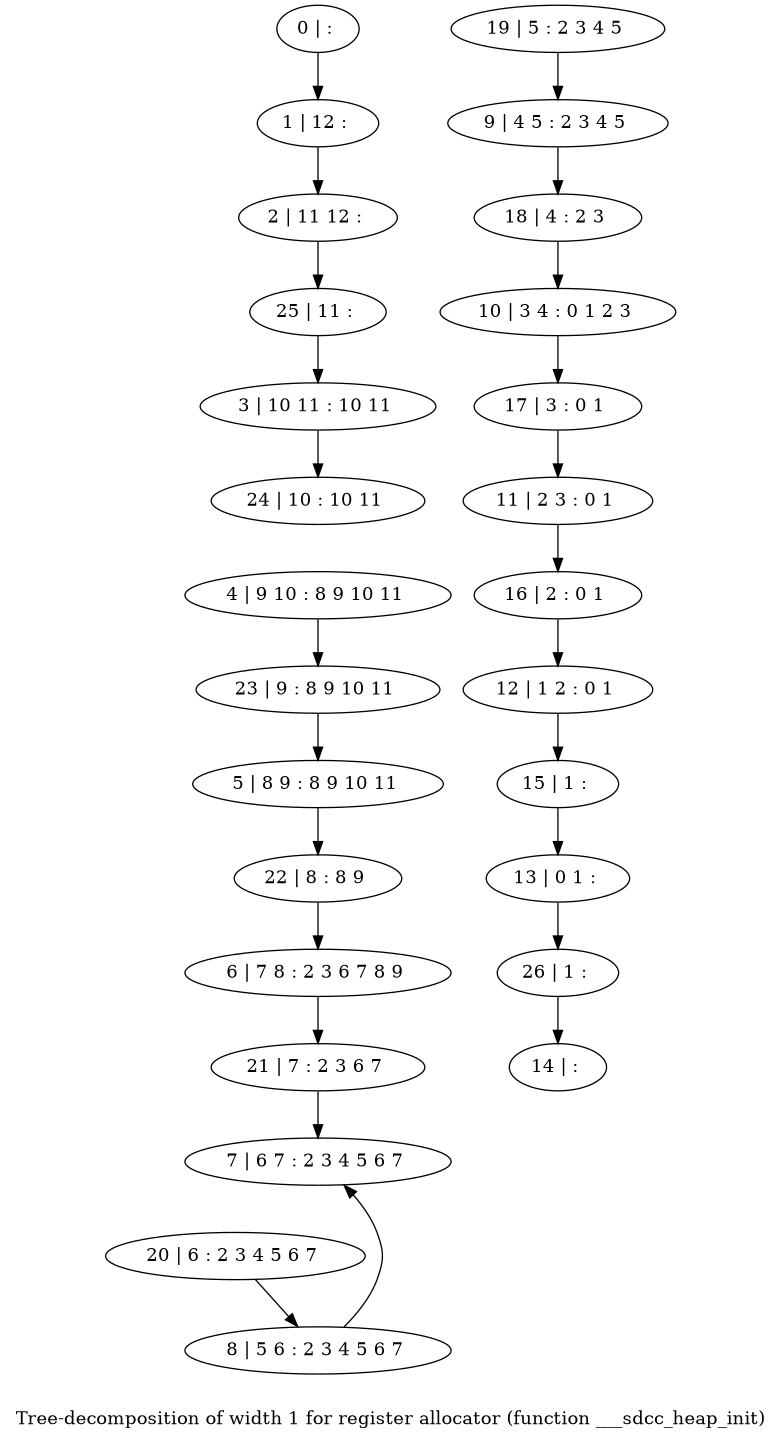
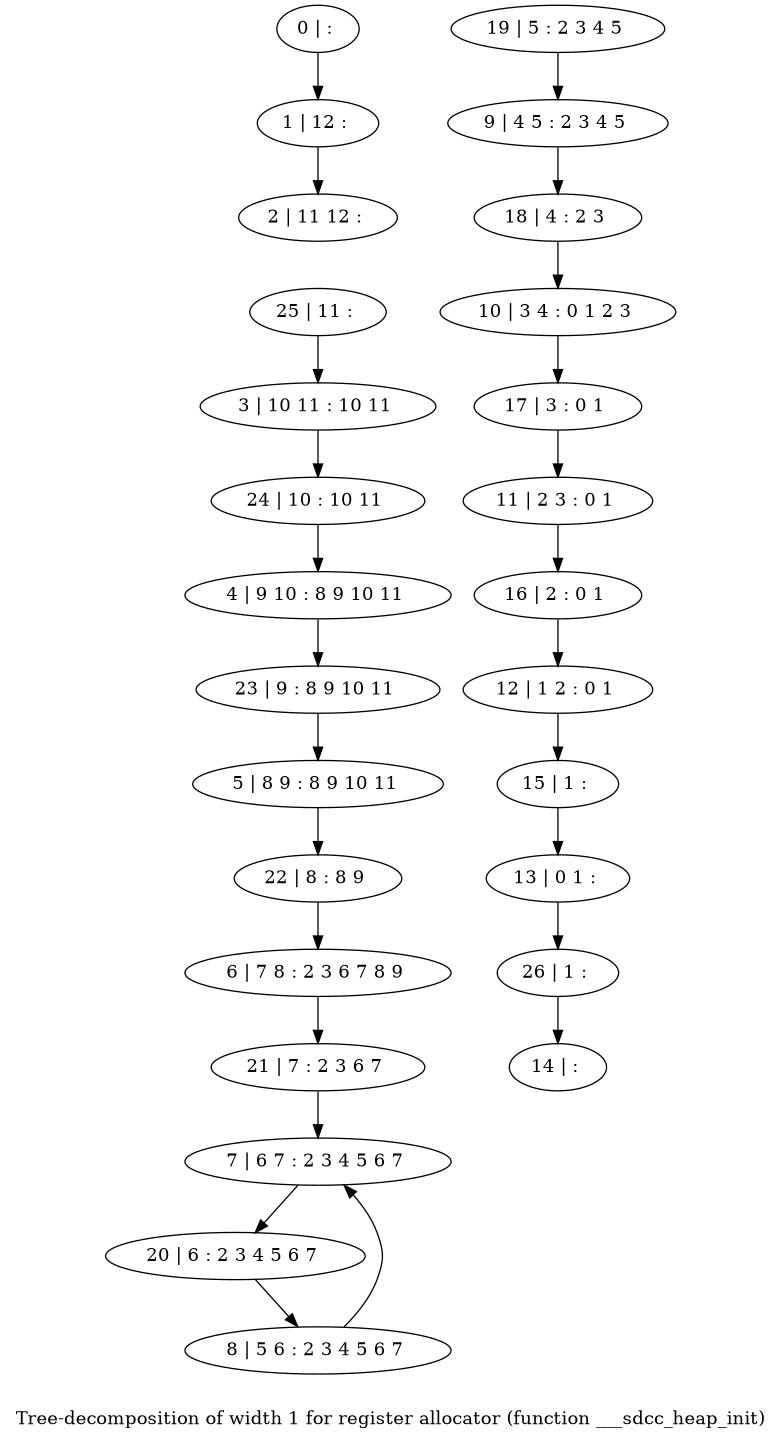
(318, 258) -> none
none -> (318, 542)
none -> (281, 1204)
